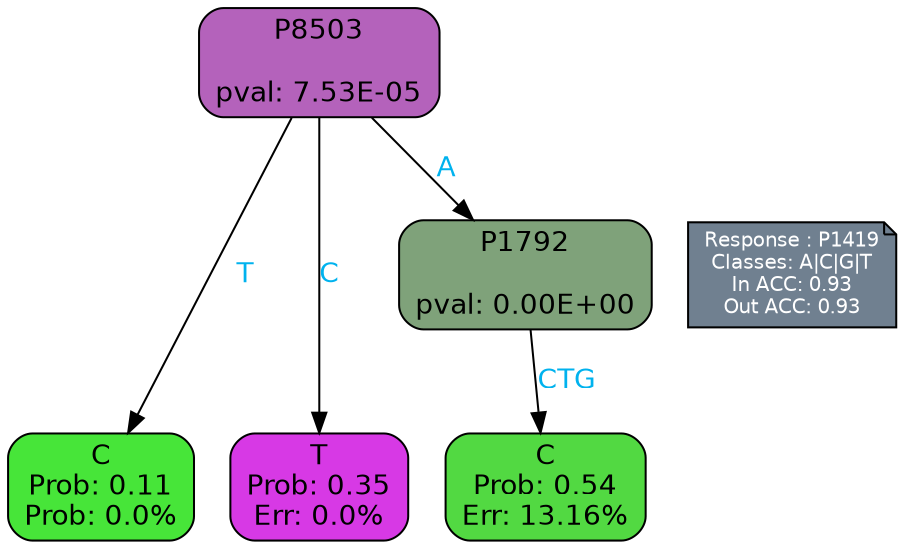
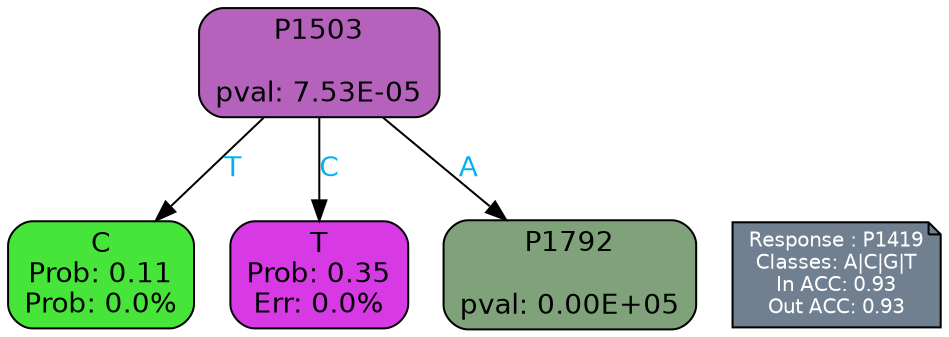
(319, 63) -> (319, 63)
(525, 275) -> (570, 275)
(546, 487) -> none
